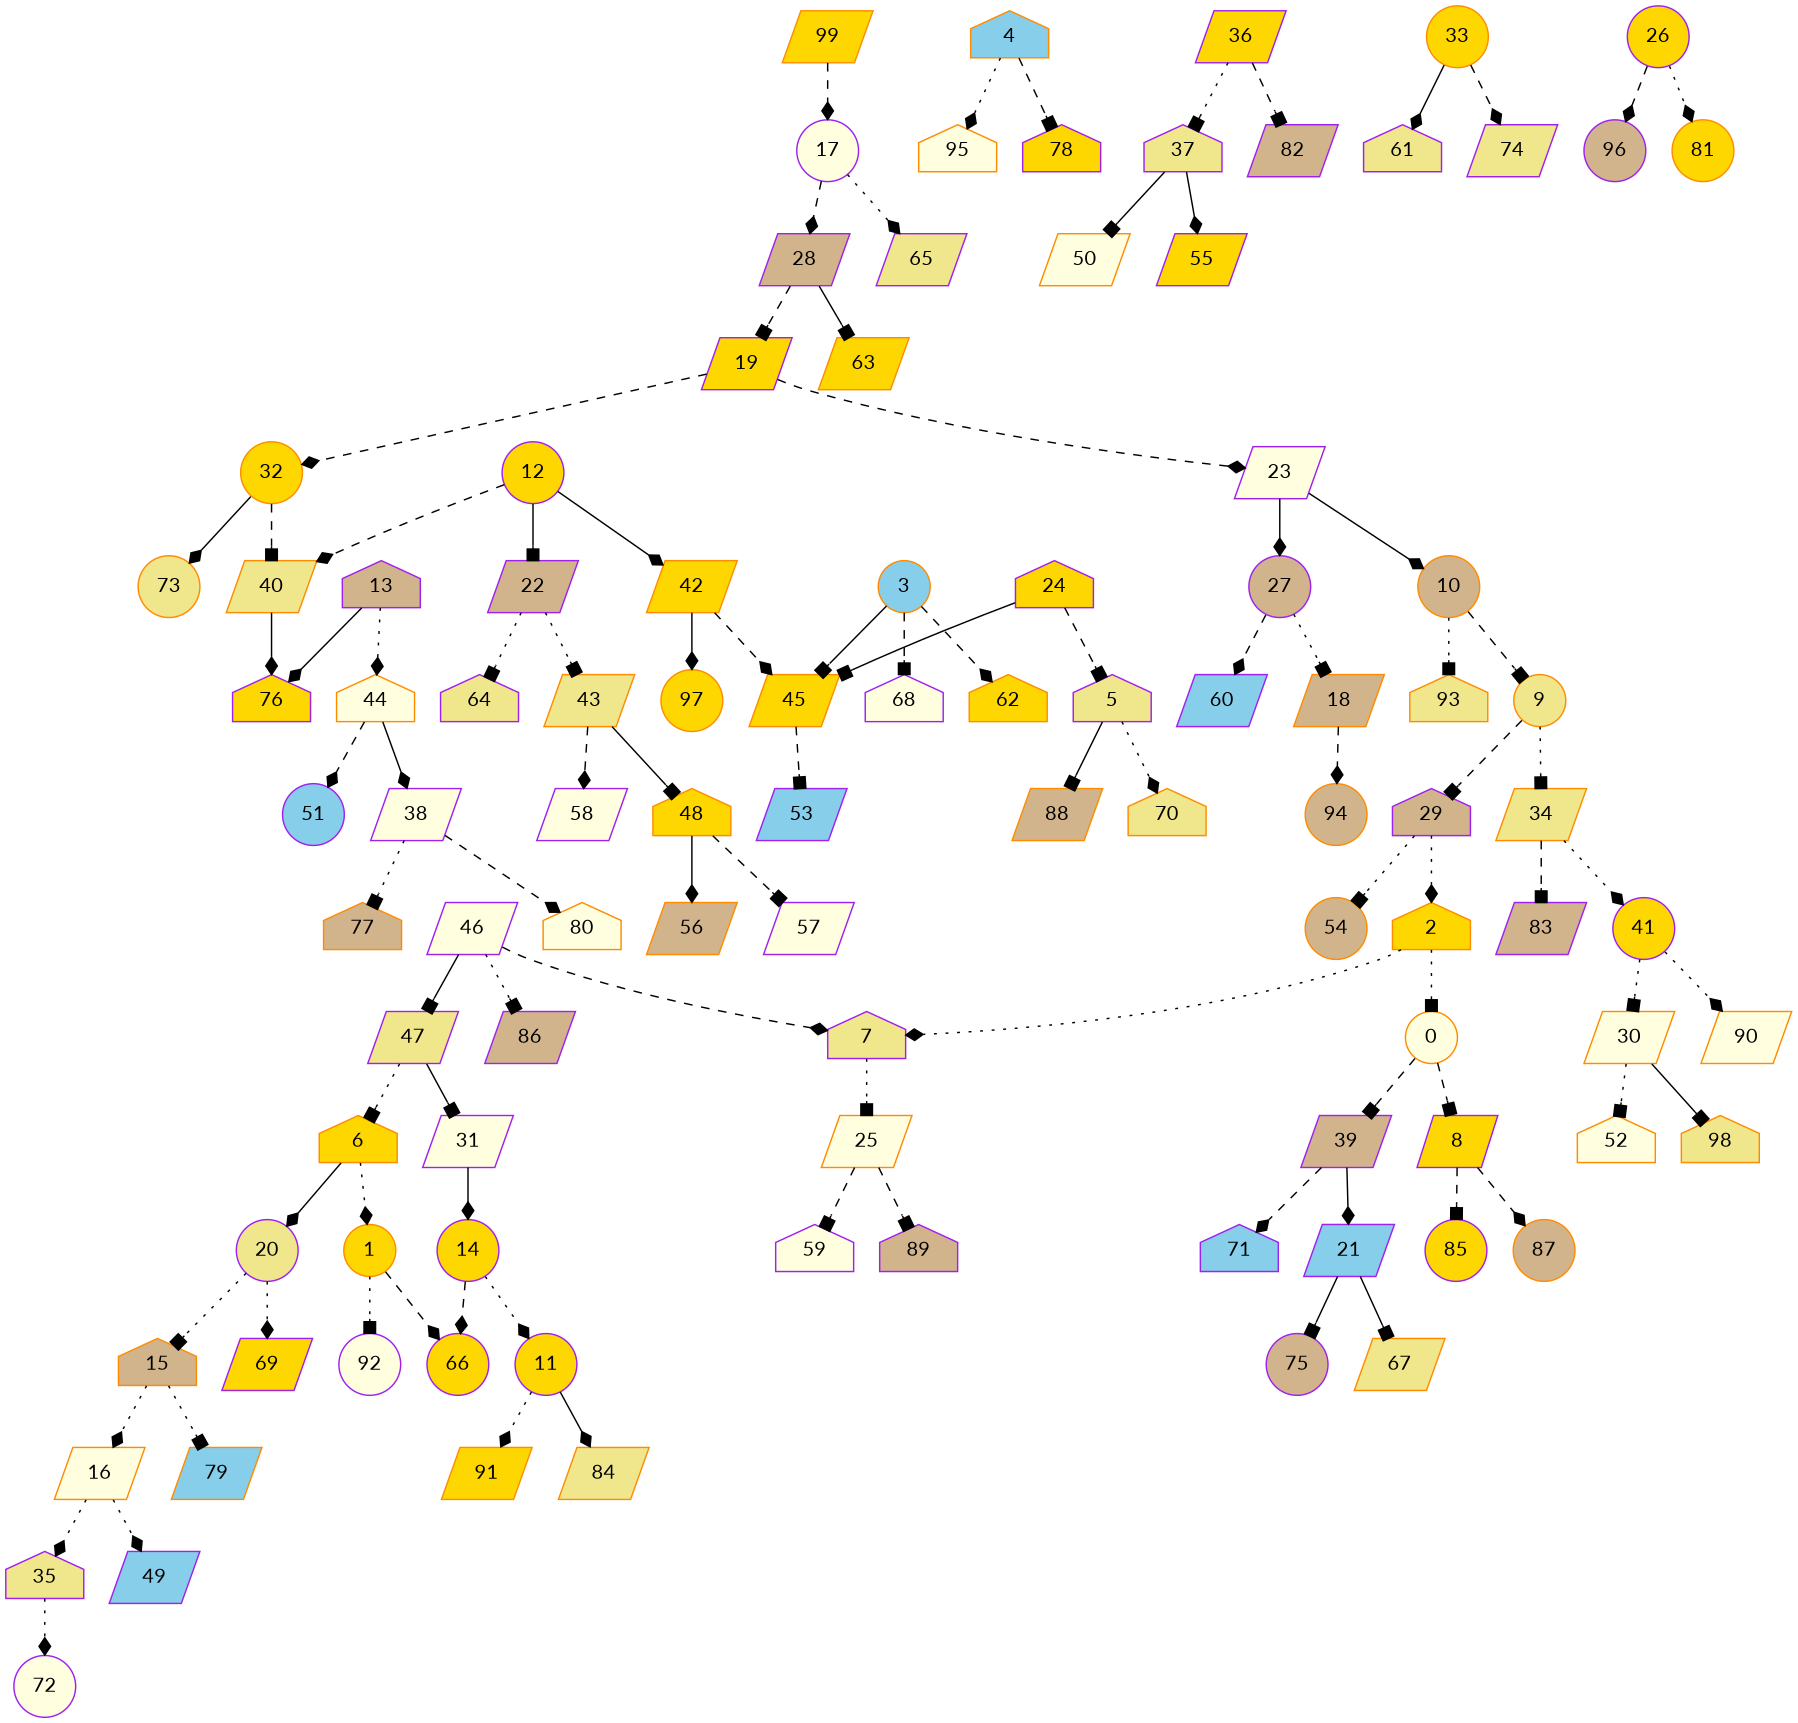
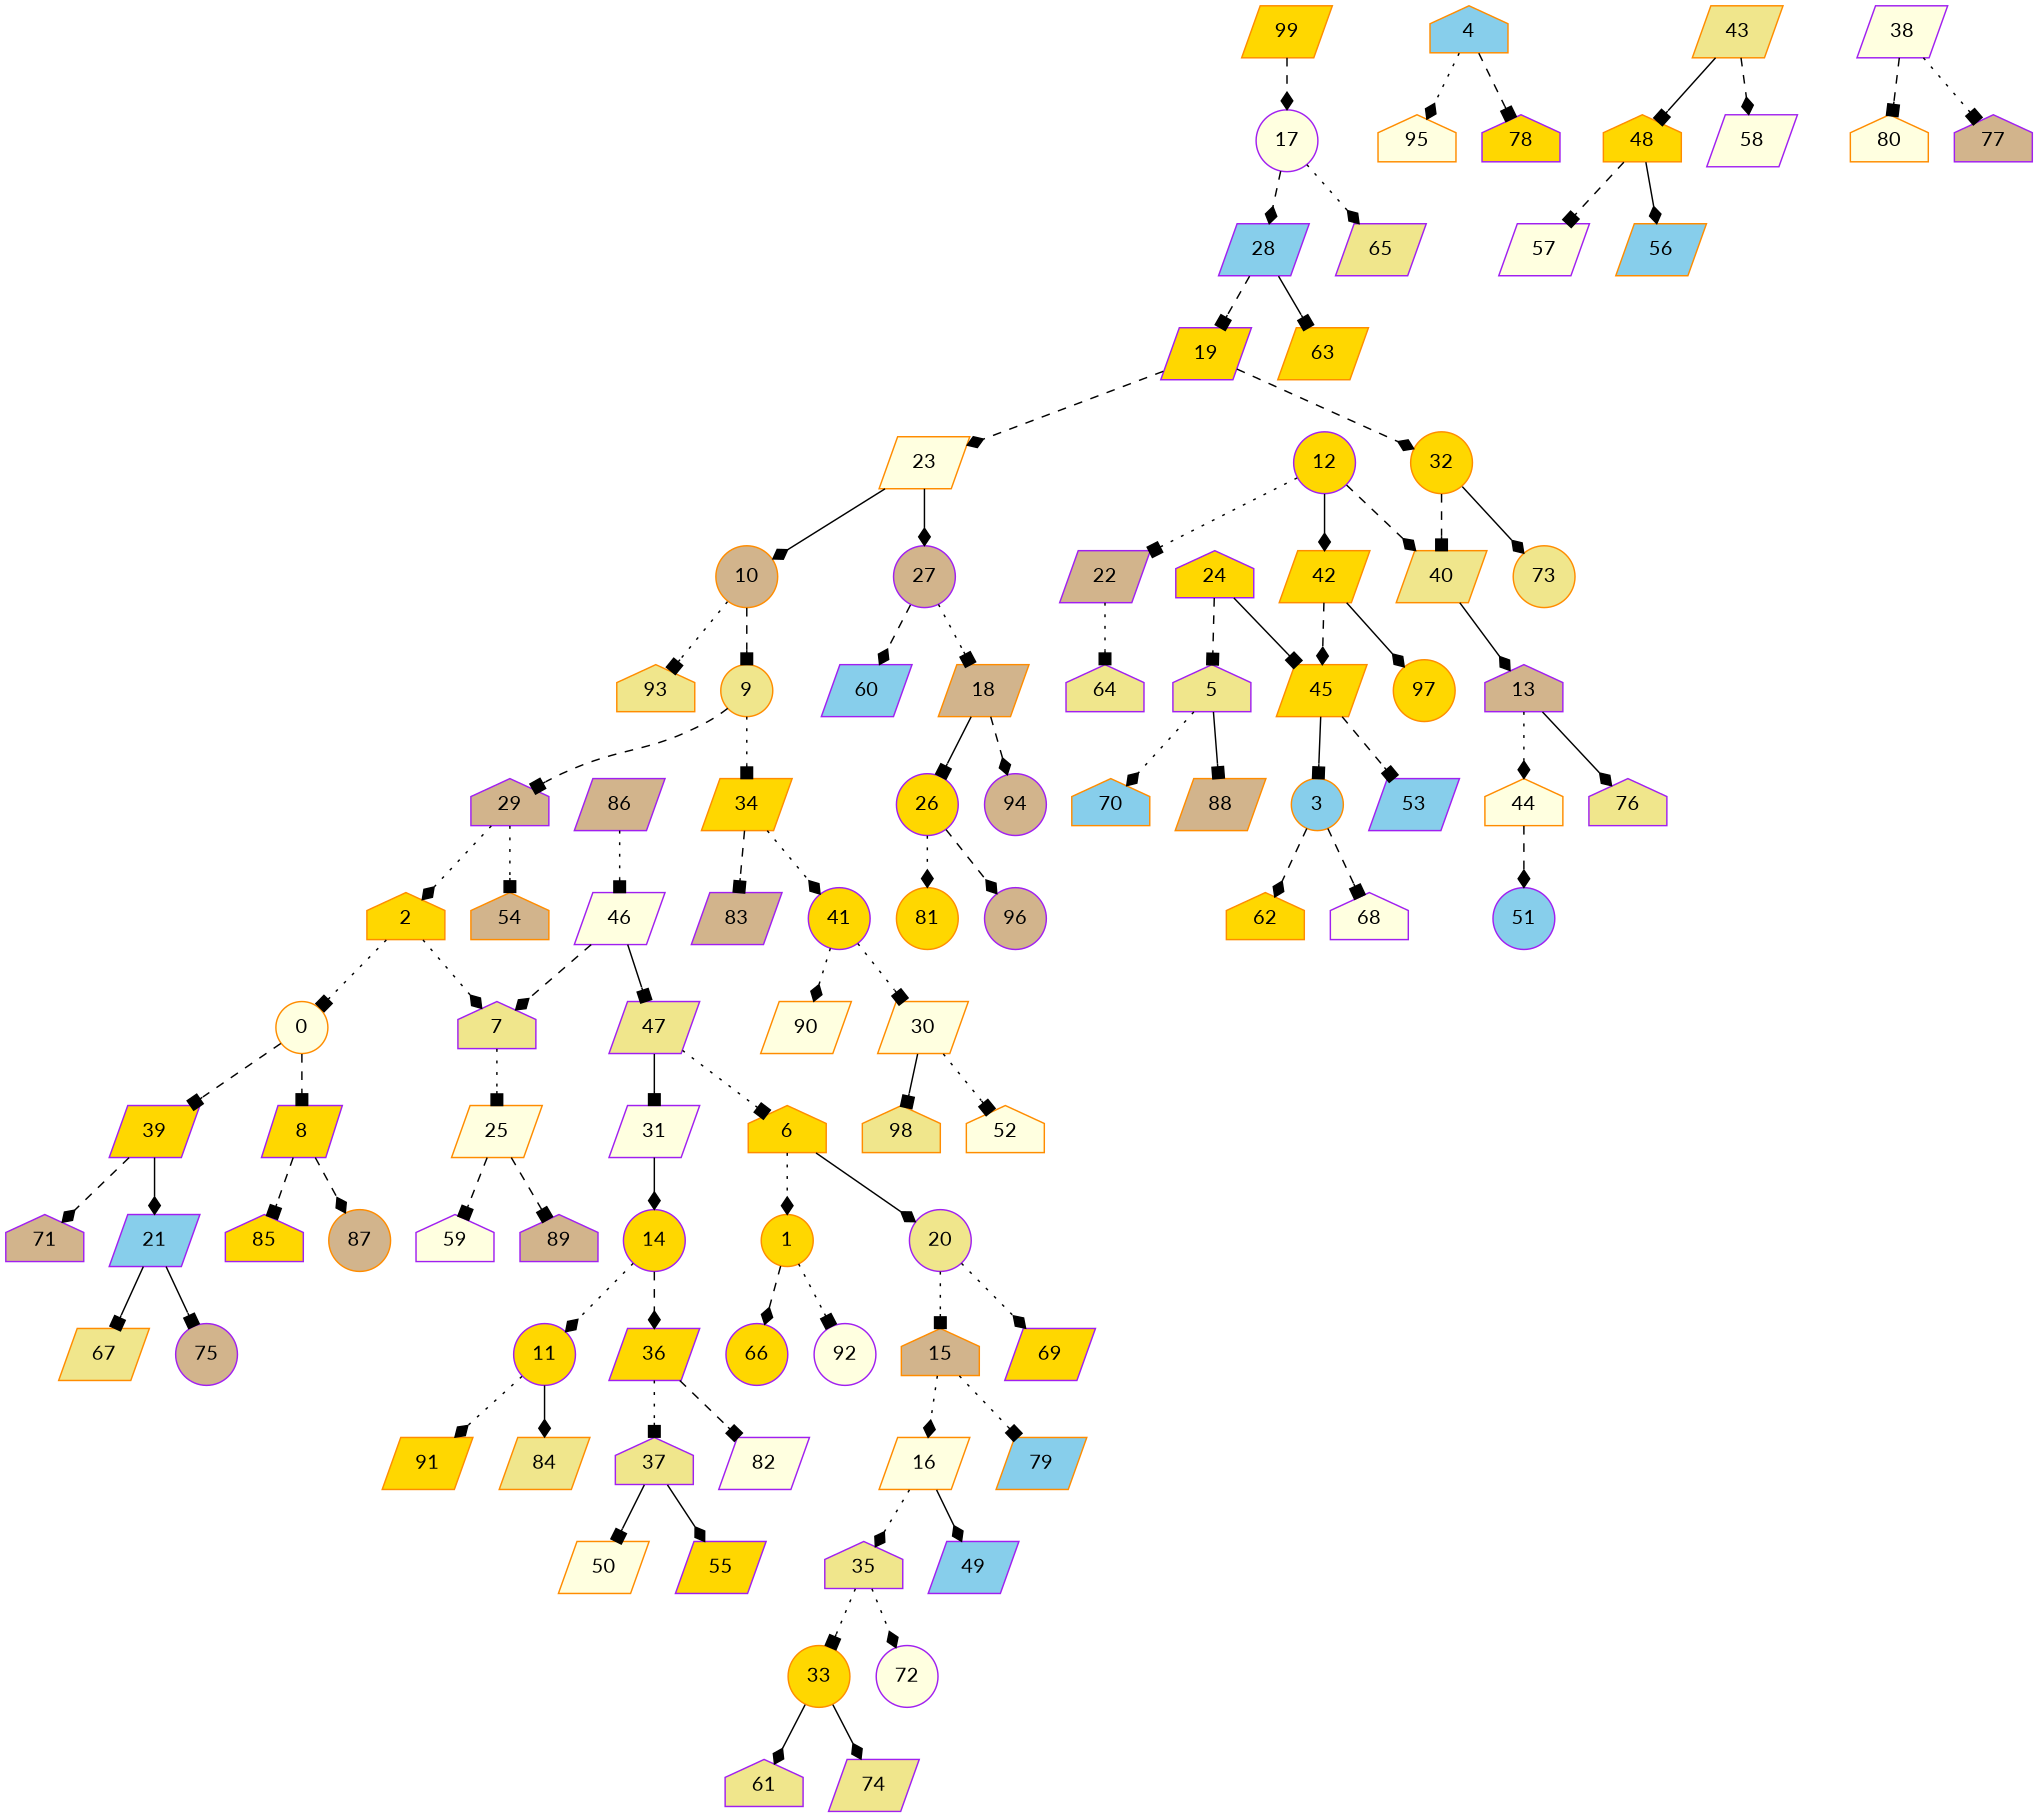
(1482, 87) -> (843, 1724)
(1293, 151) -> (764, 1464)
(805, 260) -> (1264, 250)
(1280, 473) -> (924, 463)
(533, 525) -> (1230, 512)
(272, 635) -> (1480, 630)
(858, 635) -> (1320, 740)
(558, 637) -> none
(272, 701) -> (1628, 805)
none -> (959, 740)
(392, 747) -> none
(1167, 815) -> (1111, 805)
(1336, 815) -> (1015, 805)
(1541, 815) -> (747, 805)
(495, 869) -> (1897, 80)
(363, 929) -> (1993, 141)
(692, 929) -> (1661, 250)
(1336, 929) -> (510, 919)
(498, 977) -> (620, 854)
(1346, 1142) -> (155, 1132)
(1239, 1251) -> (45, 1241)
(1456, 1251) -> (264, 1241)
(464, 1299) -> (654, 1291)
(123, 1518) -> (945, 1508)
none -> (846, 1611)
